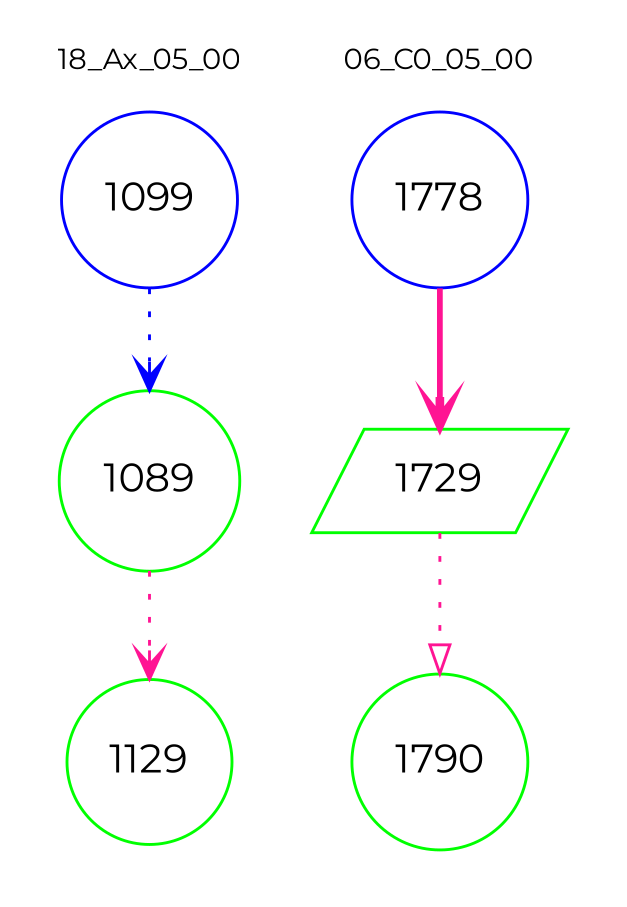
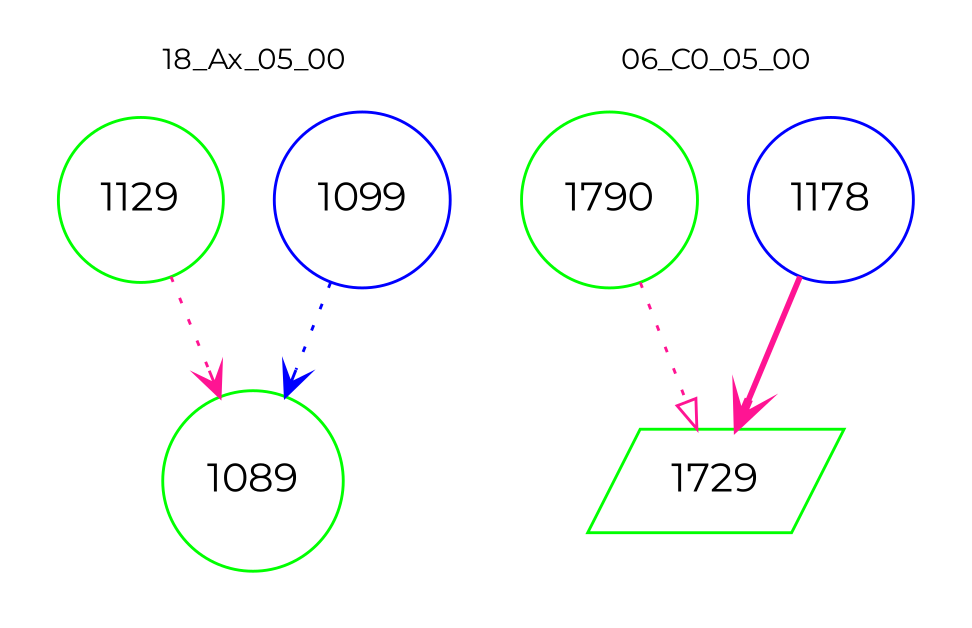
(440, 200) -> (831, 200)
(440, 589) -> (663, 342)
(150, 611) -> (190, 324)
